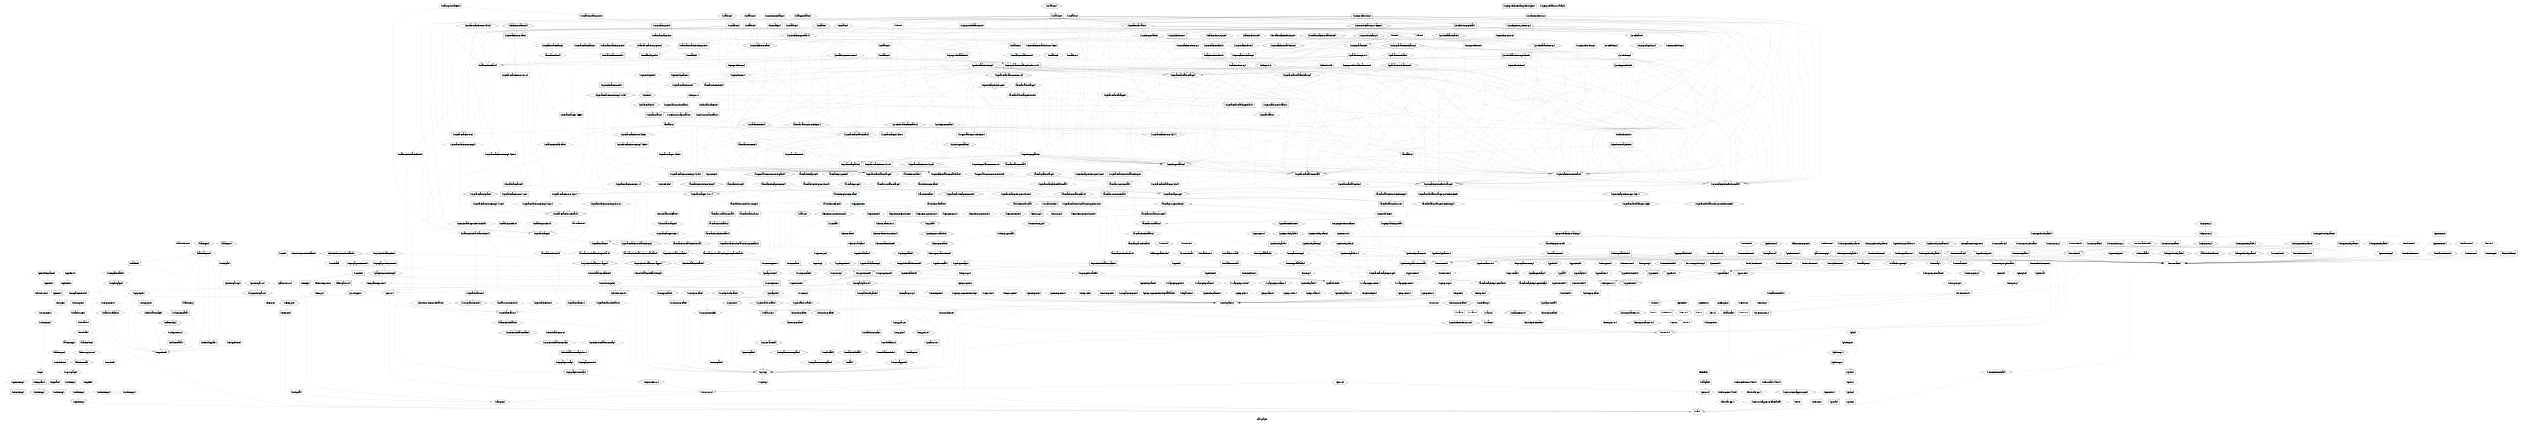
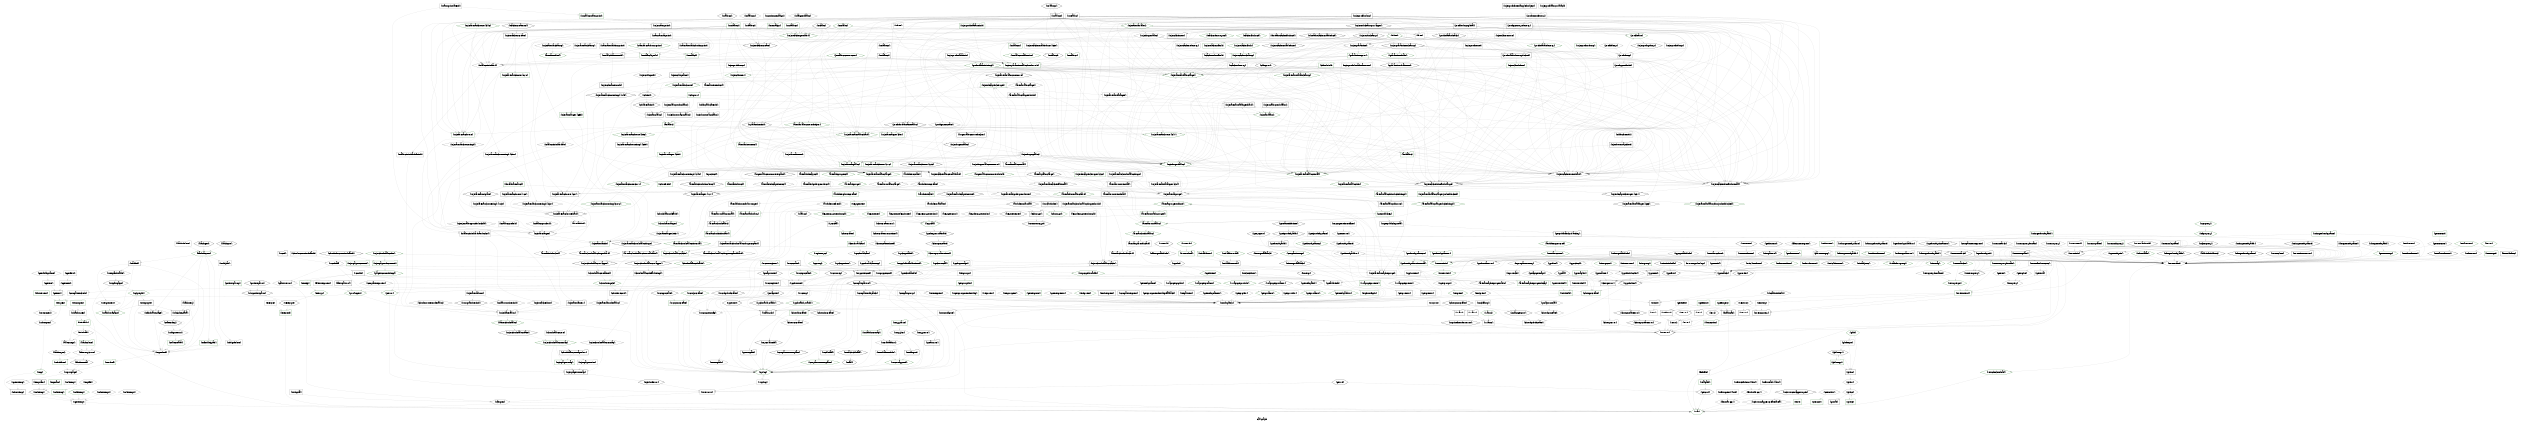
(1006, 234) -> none
